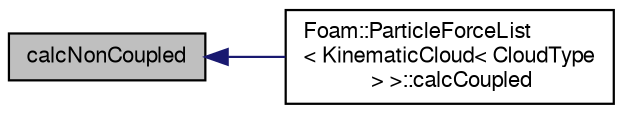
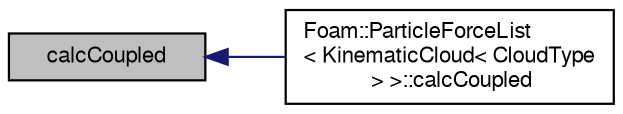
(107, 57) -> (107, 57)
